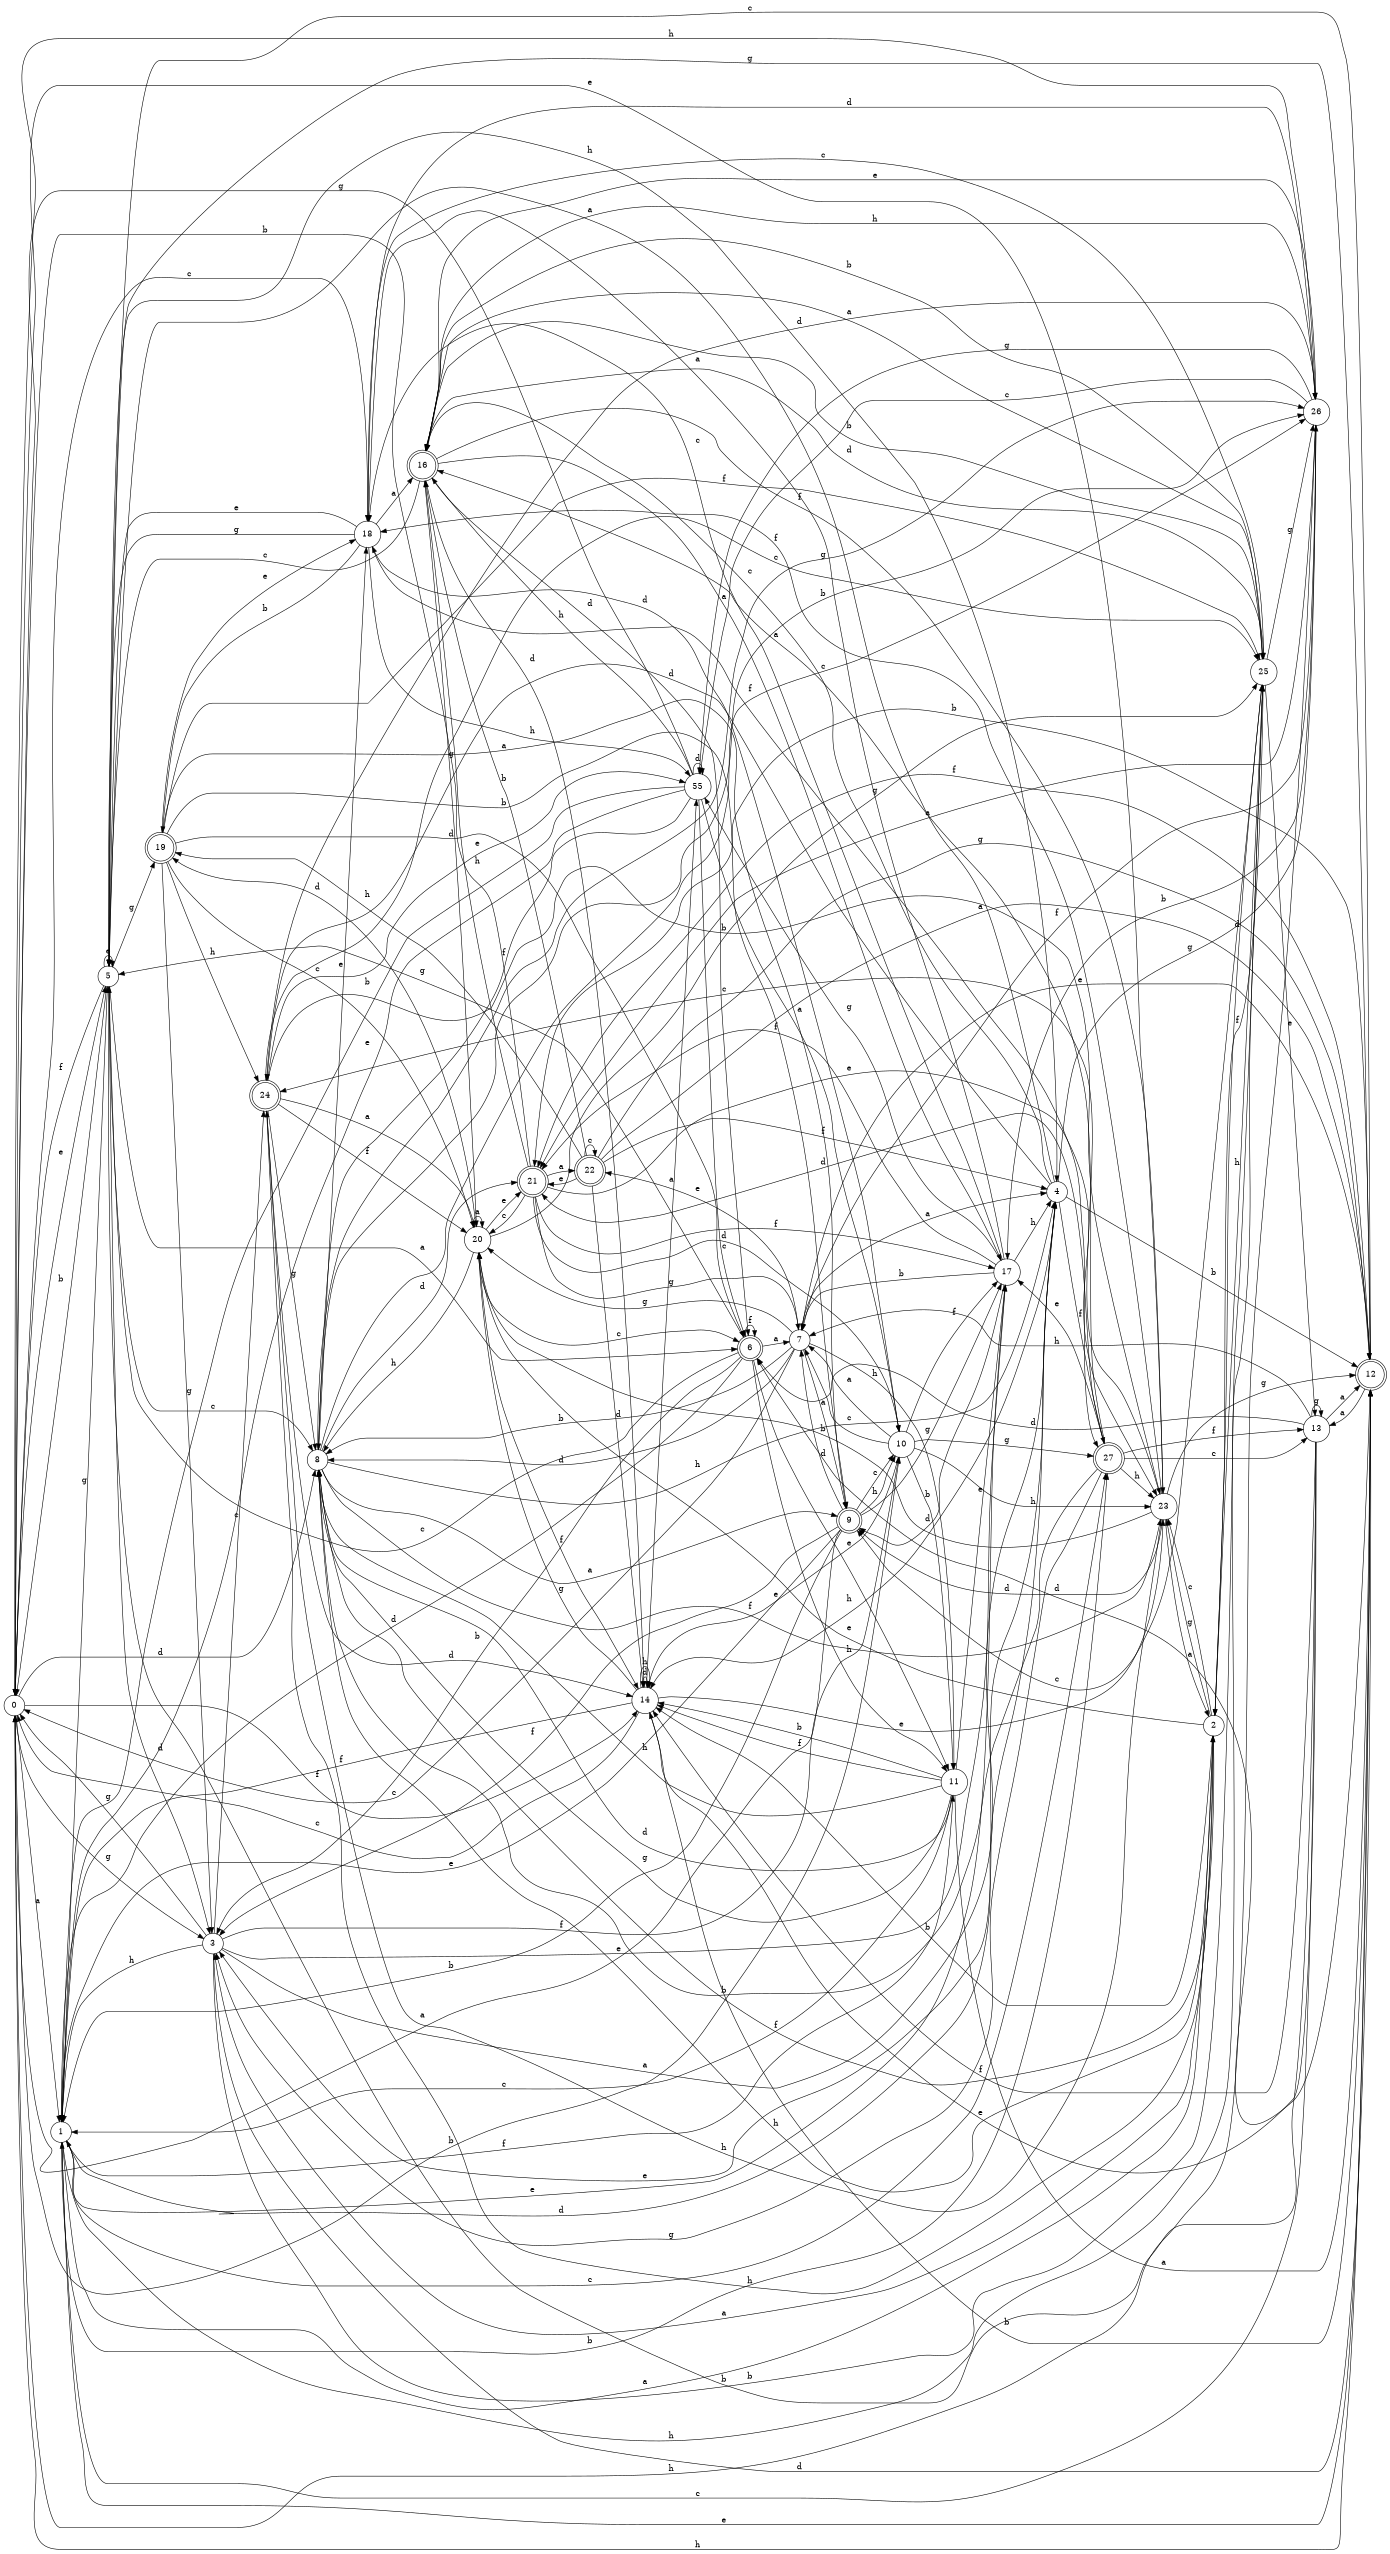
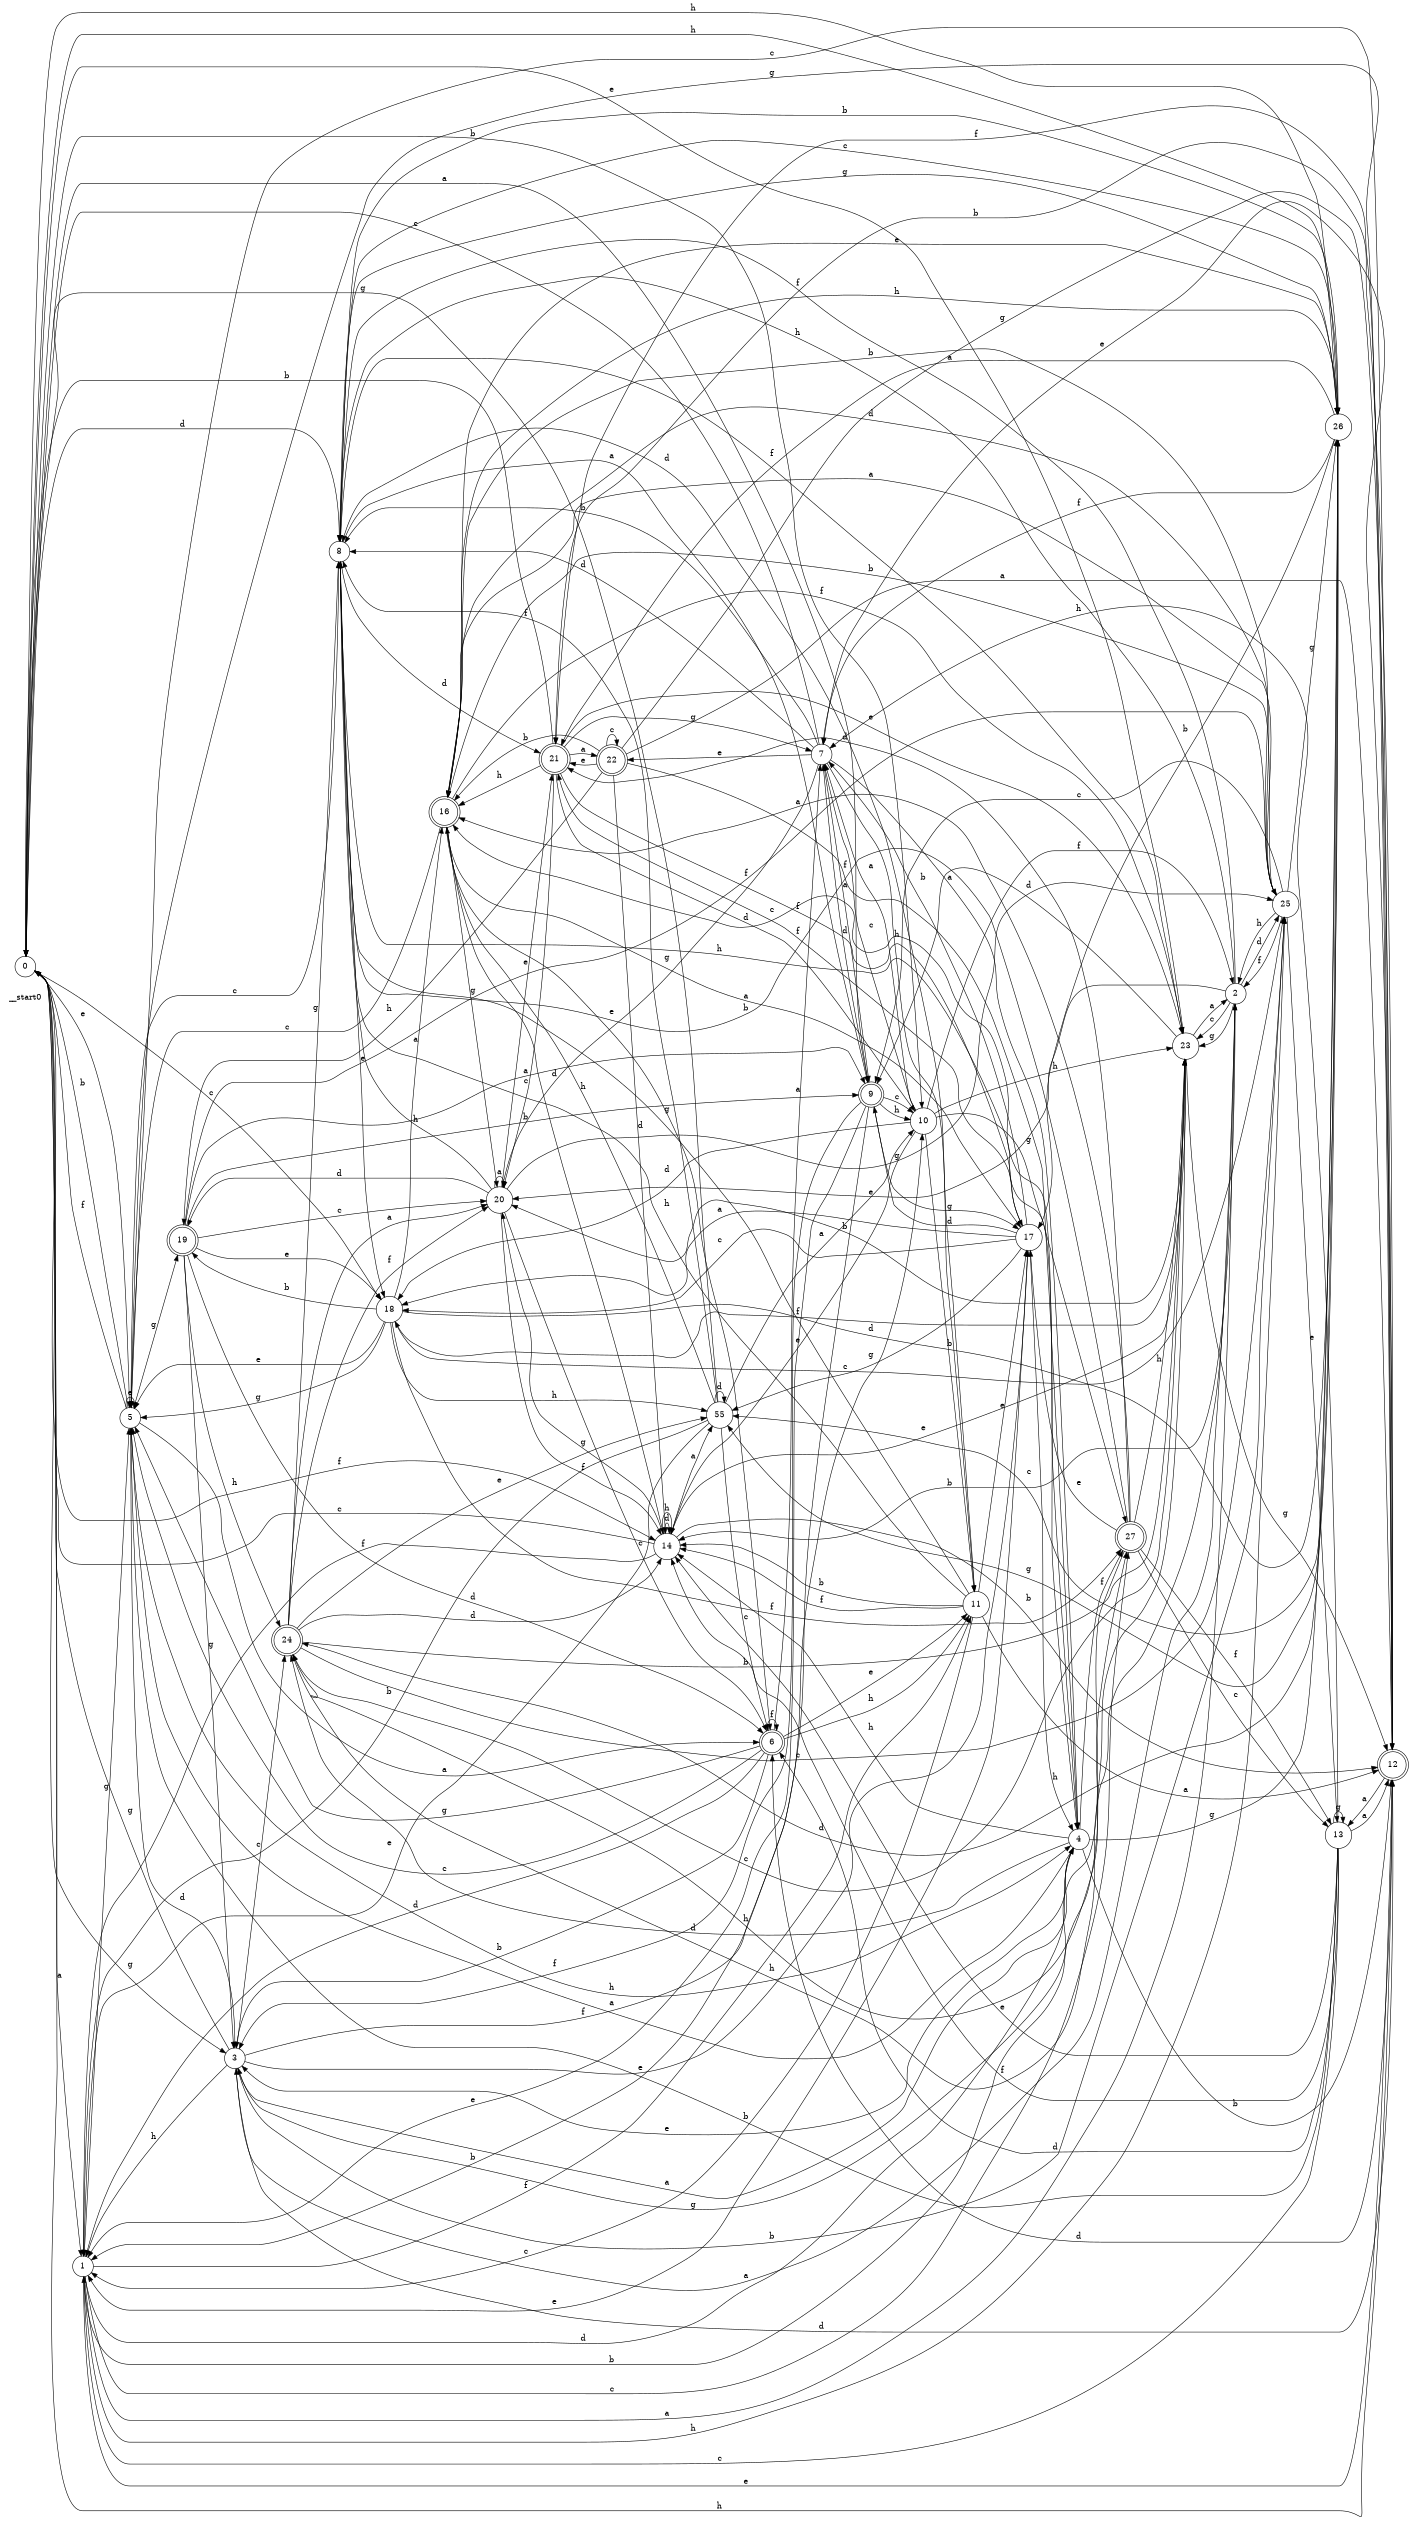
(590, 604) -> (612, 1012)
none -> (25, 998)
(941, 1354) -> (1033, 860)
